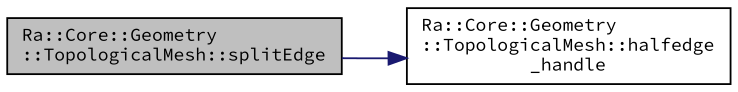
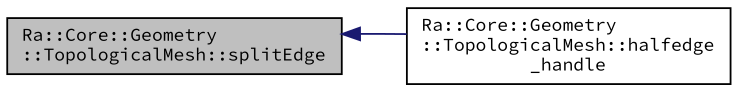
(365, 58) -> (383, 34)
